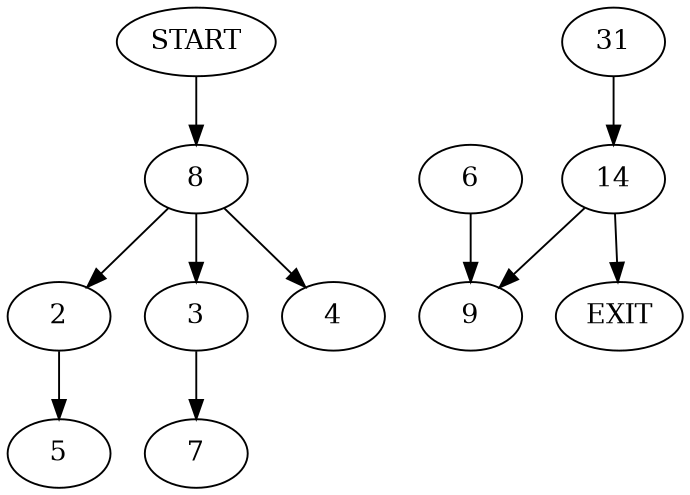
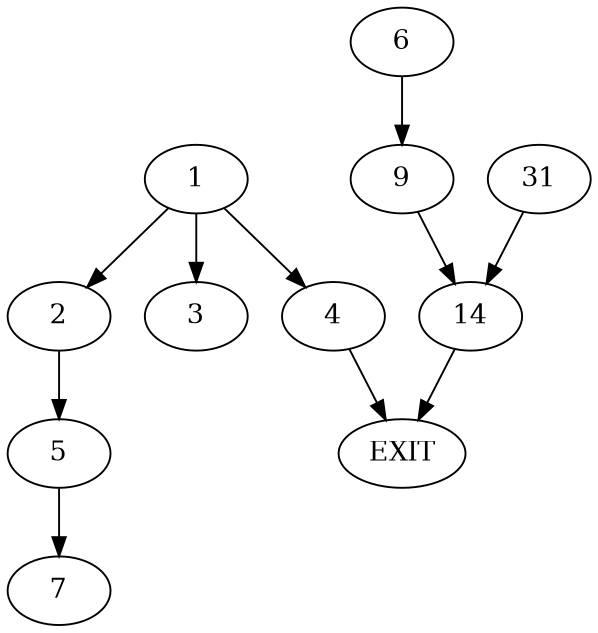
(196, 42) -> none
(196, 179) -> (196, 179)
(549, 241) -> (432, 239)
(196, 376) -> (59, 513)
none -> (363, 376)
